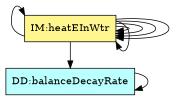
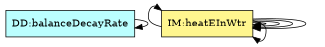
(70, 51) -> none
